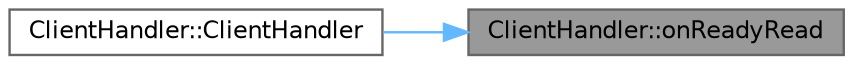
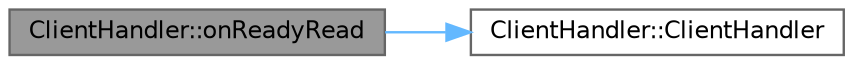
(413, 32) -> (415, 32)
